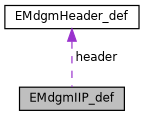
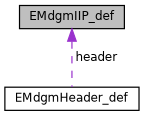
(72, 64) -> (72, 64)
